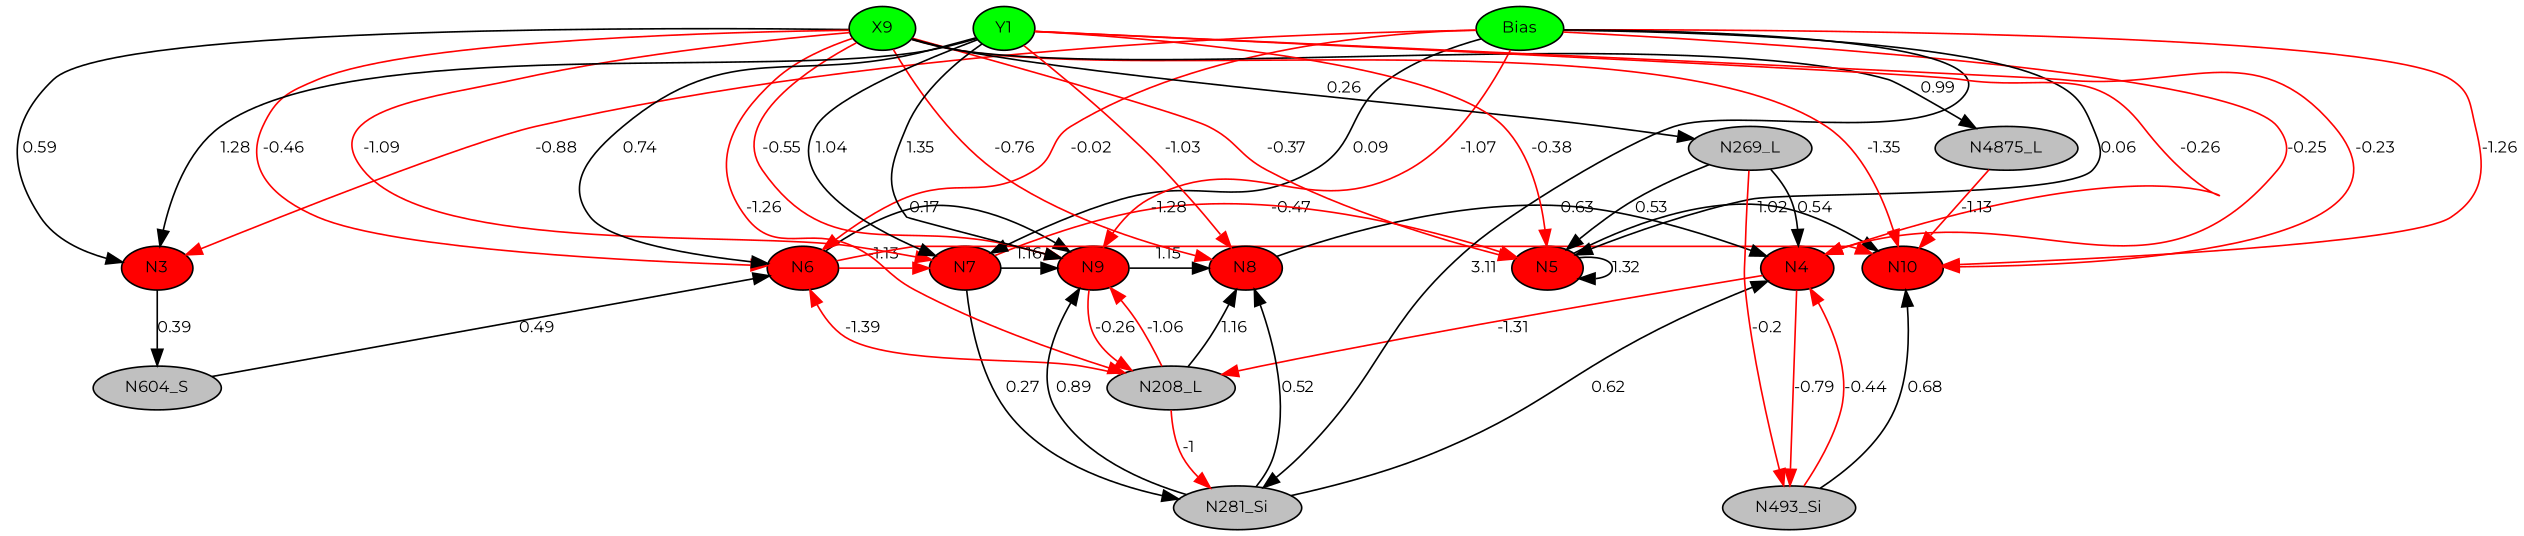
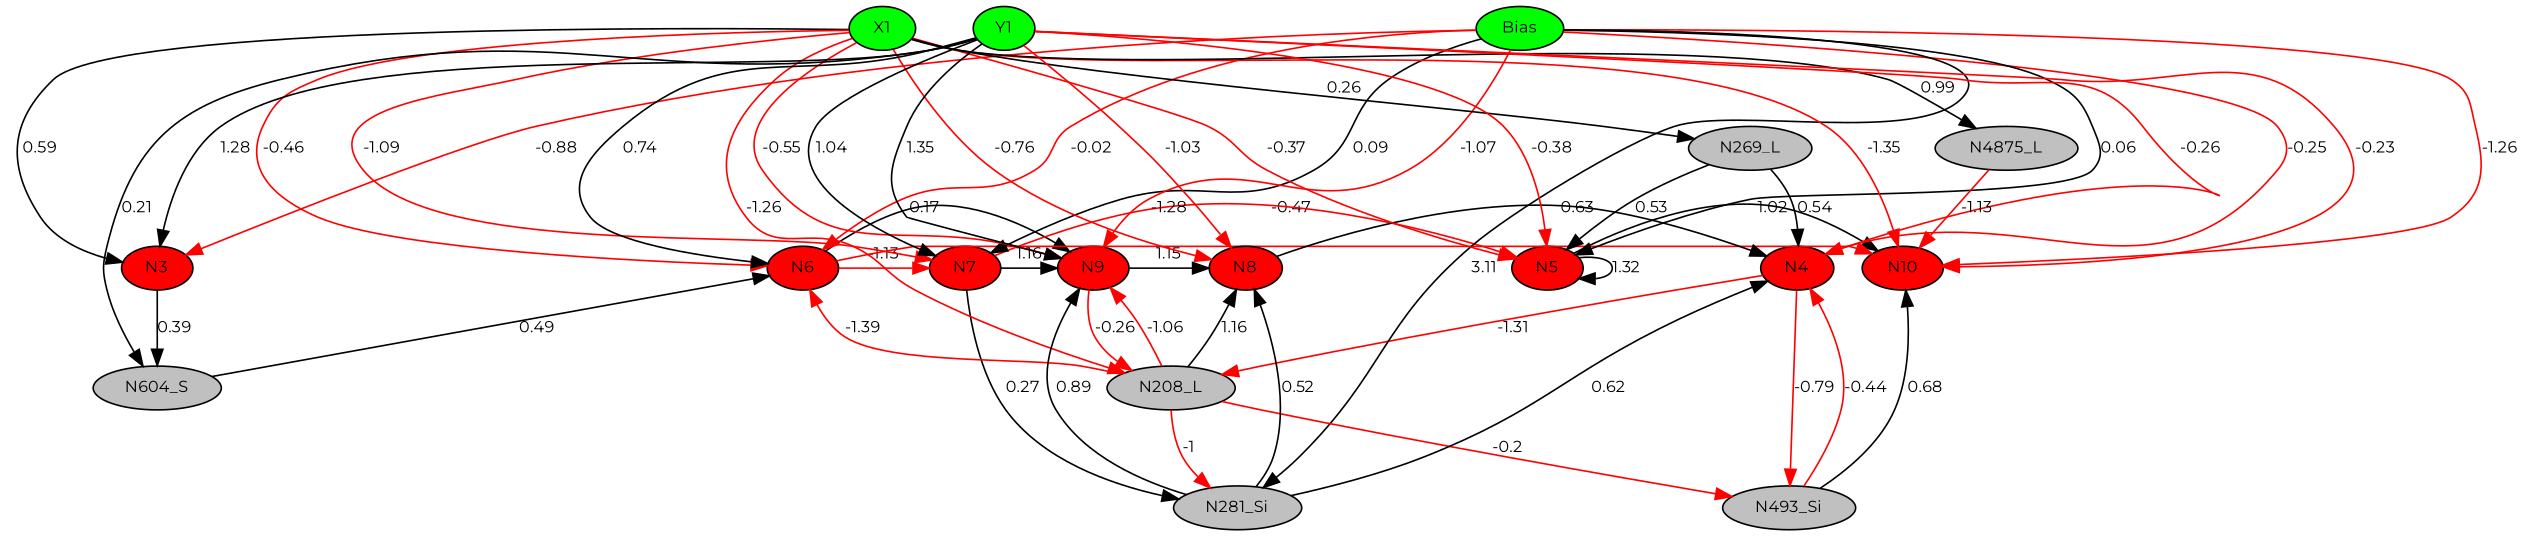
(882, 28) -> (882, 28)
none -> (551, 53)
(1749, 322) -> (1468, 450)
